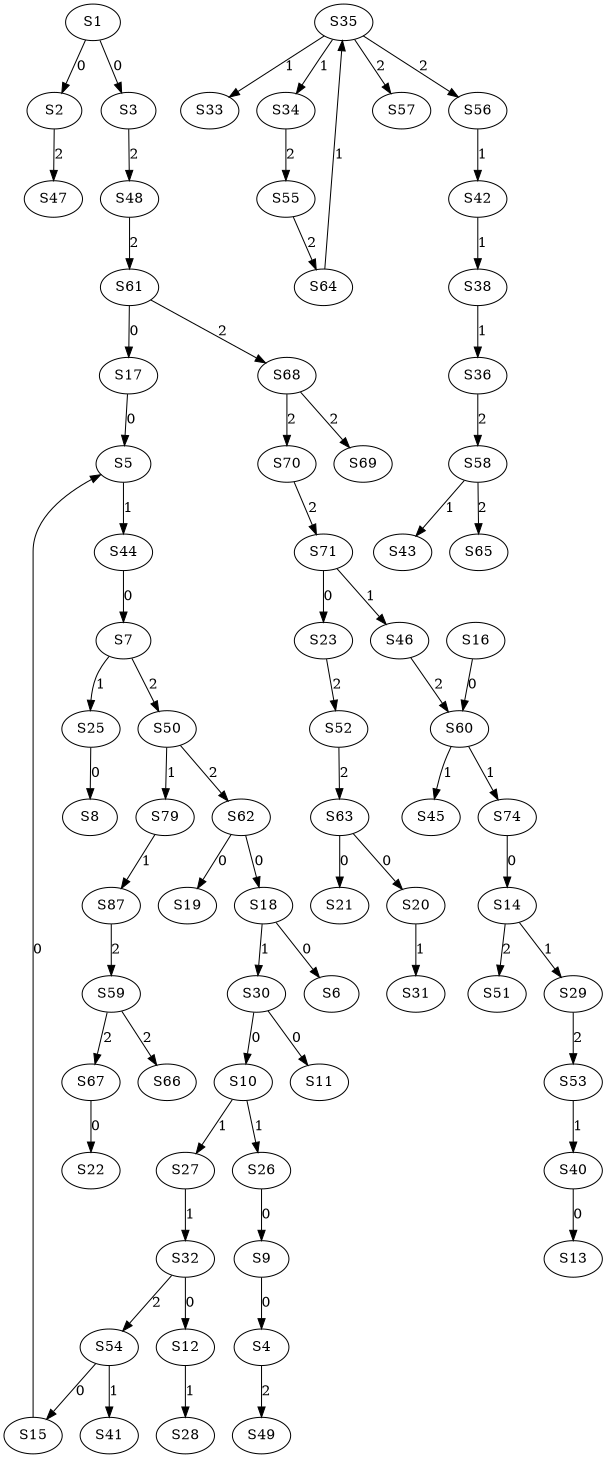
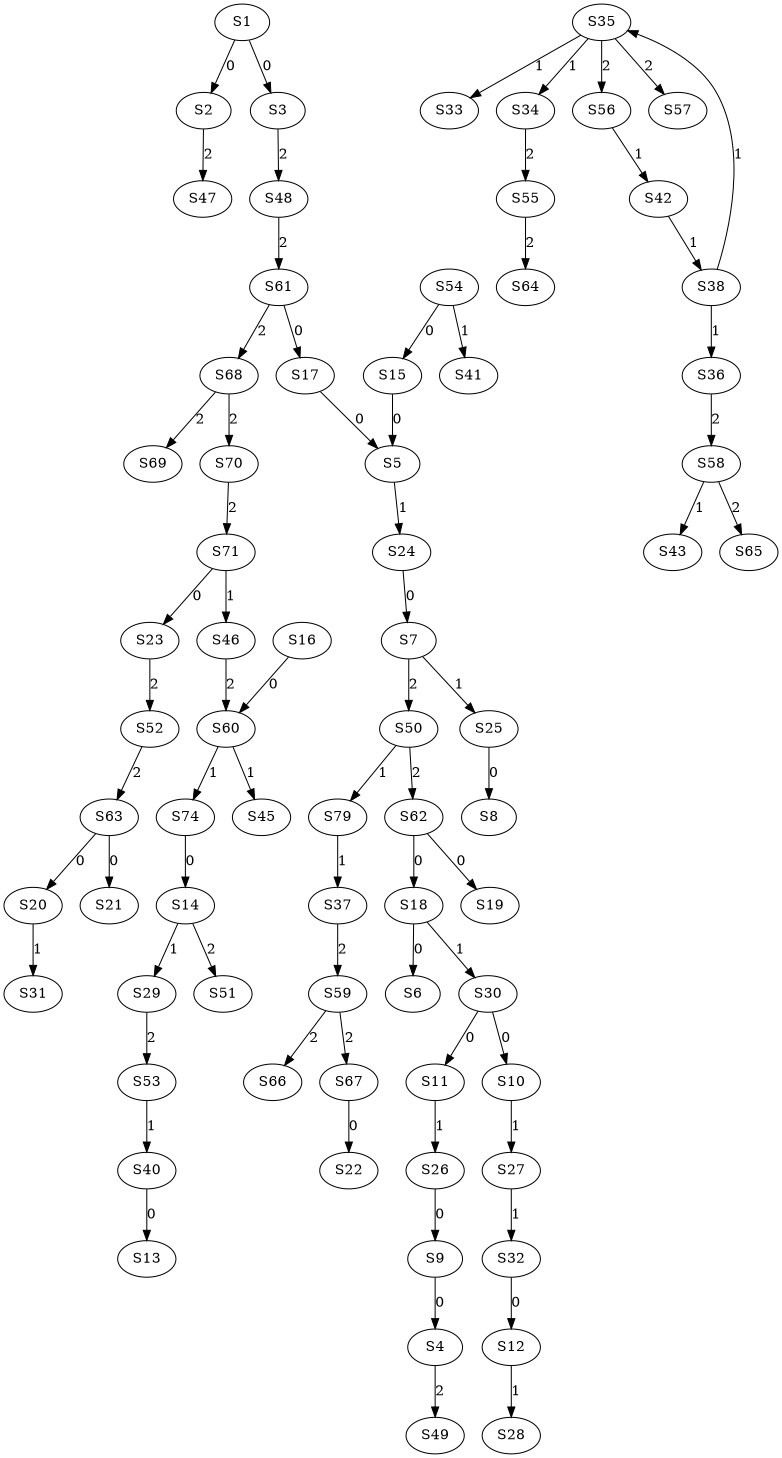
(333, 160) -> (730, 131)
(123, 552) -> (402, 552)
(111, 906) -> (338, 906)
(251, 1121) -> (435, 1121)
(151, 1299) -> none
